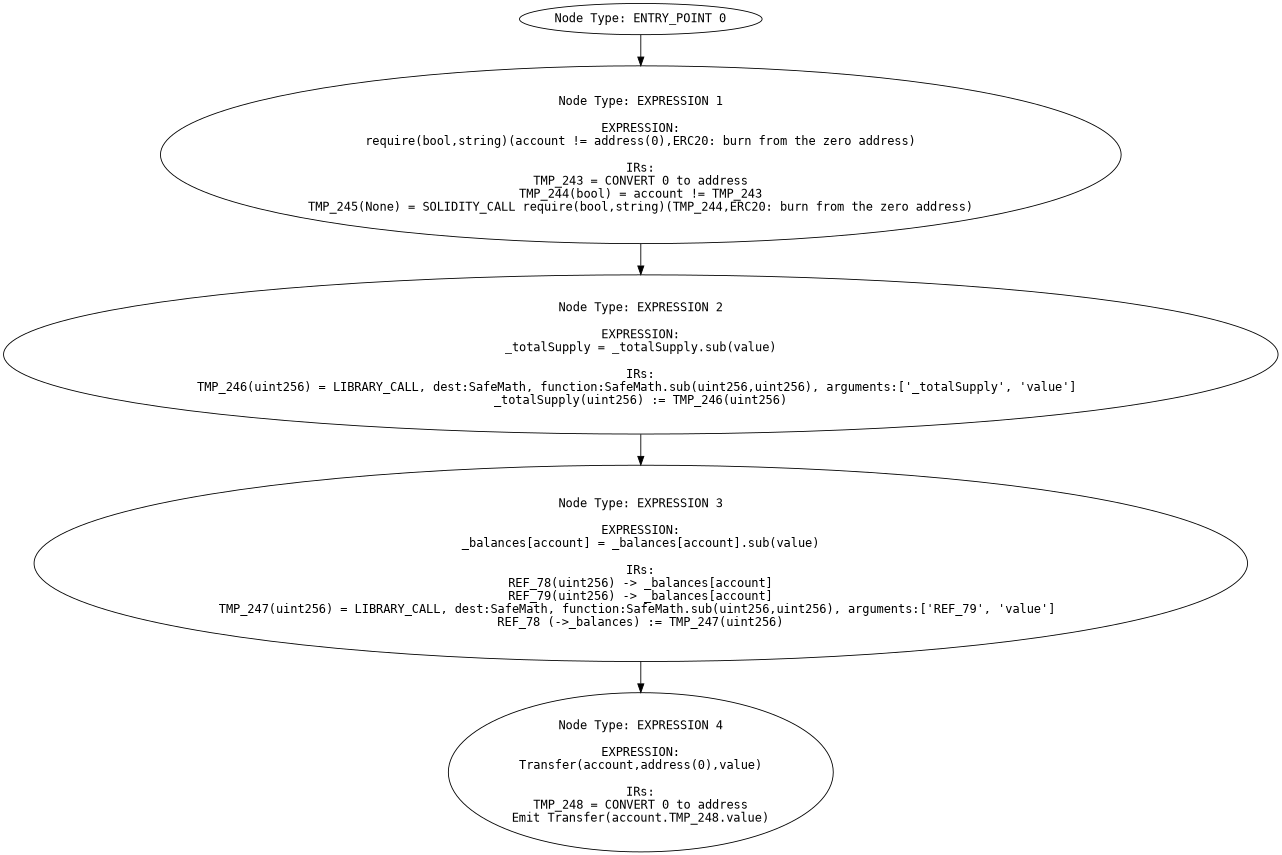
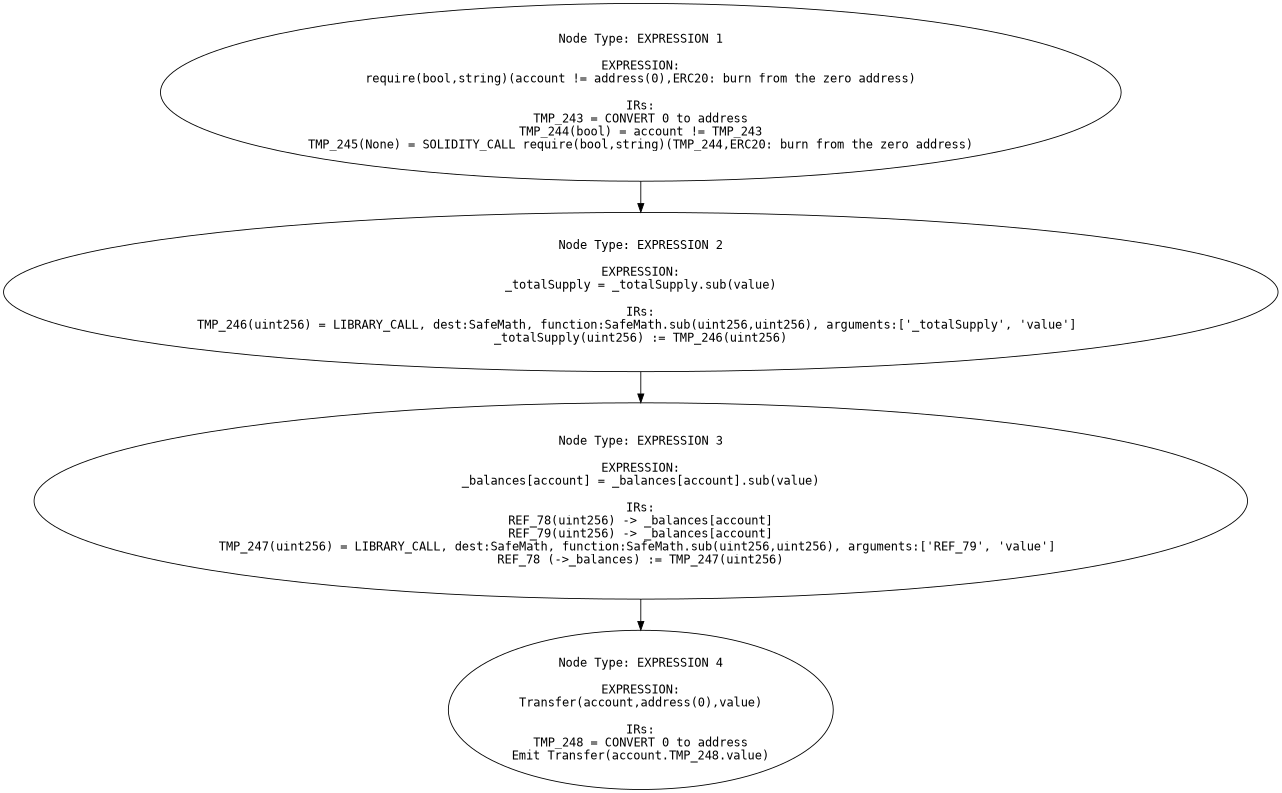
(641, 19) -> none
